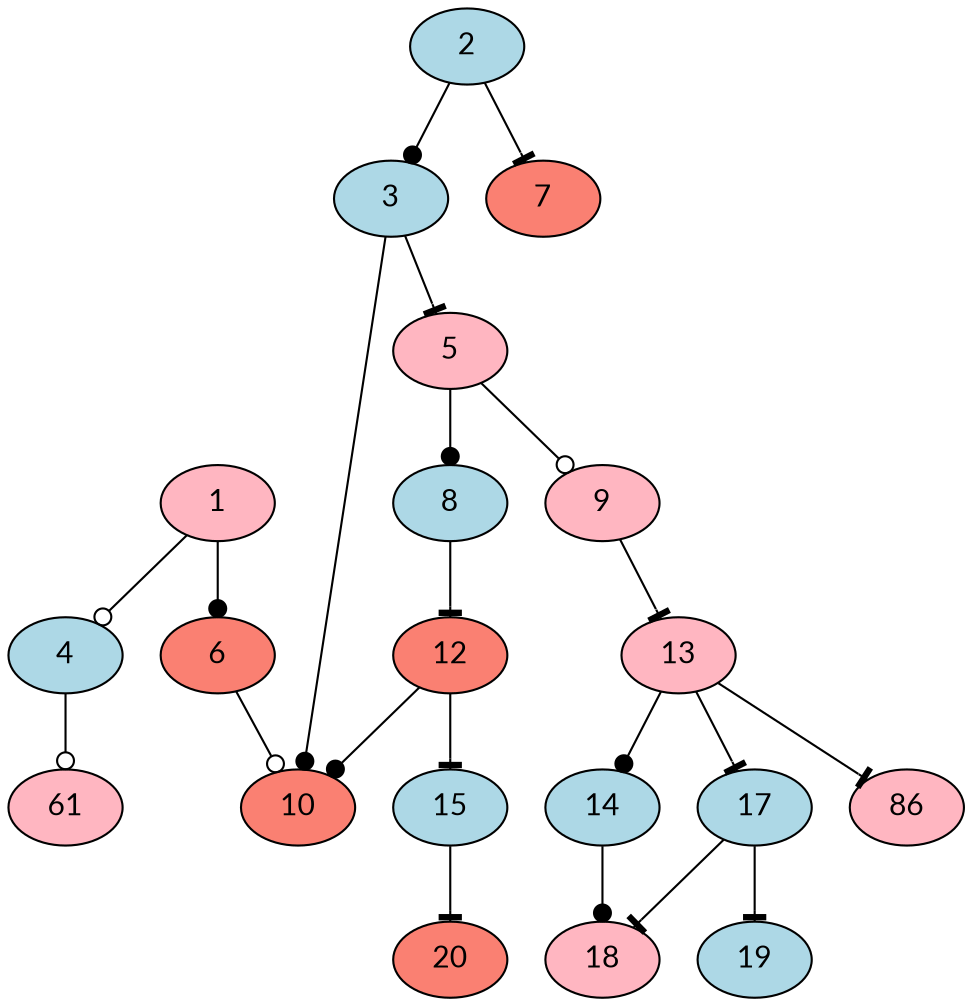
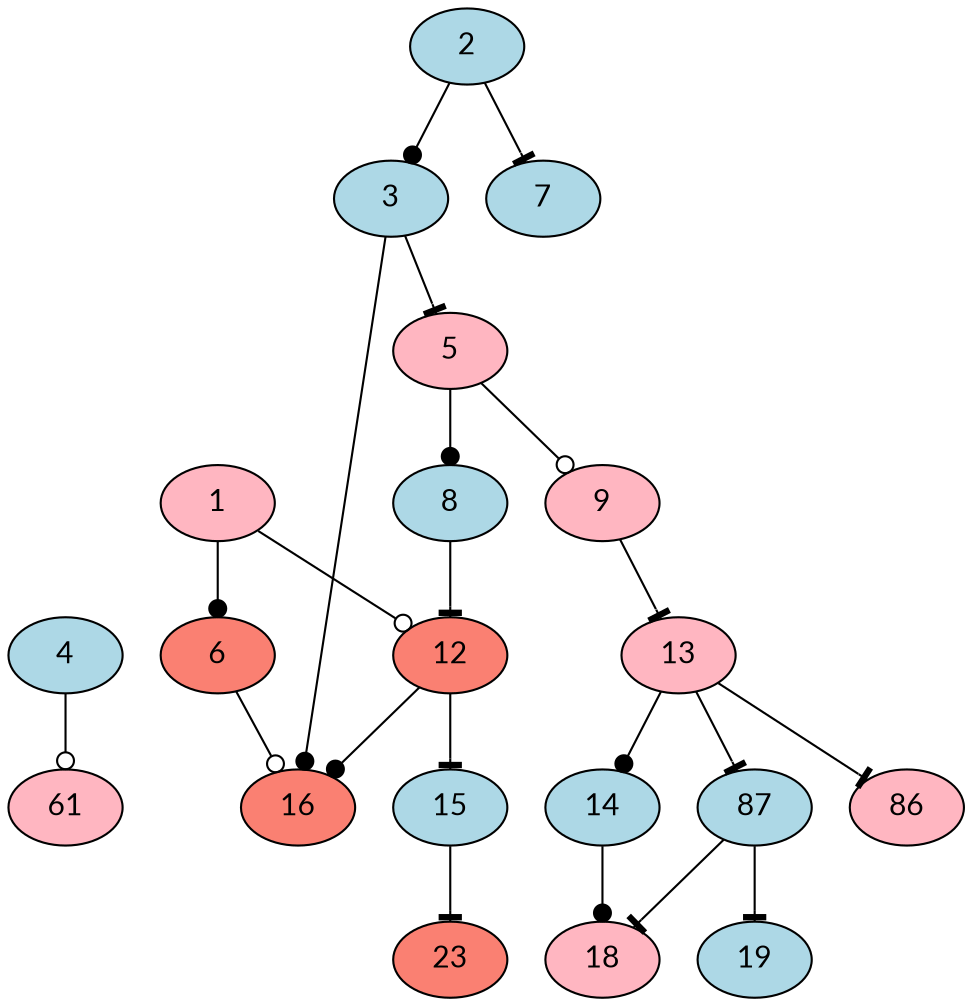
(543, 199) -> (543, 199)
(148, 573) -> (320, 570)
(298, 808) -> (298, 808)
(755, 808) -> (755, 808)
(450, 960) -> (450, 960)
